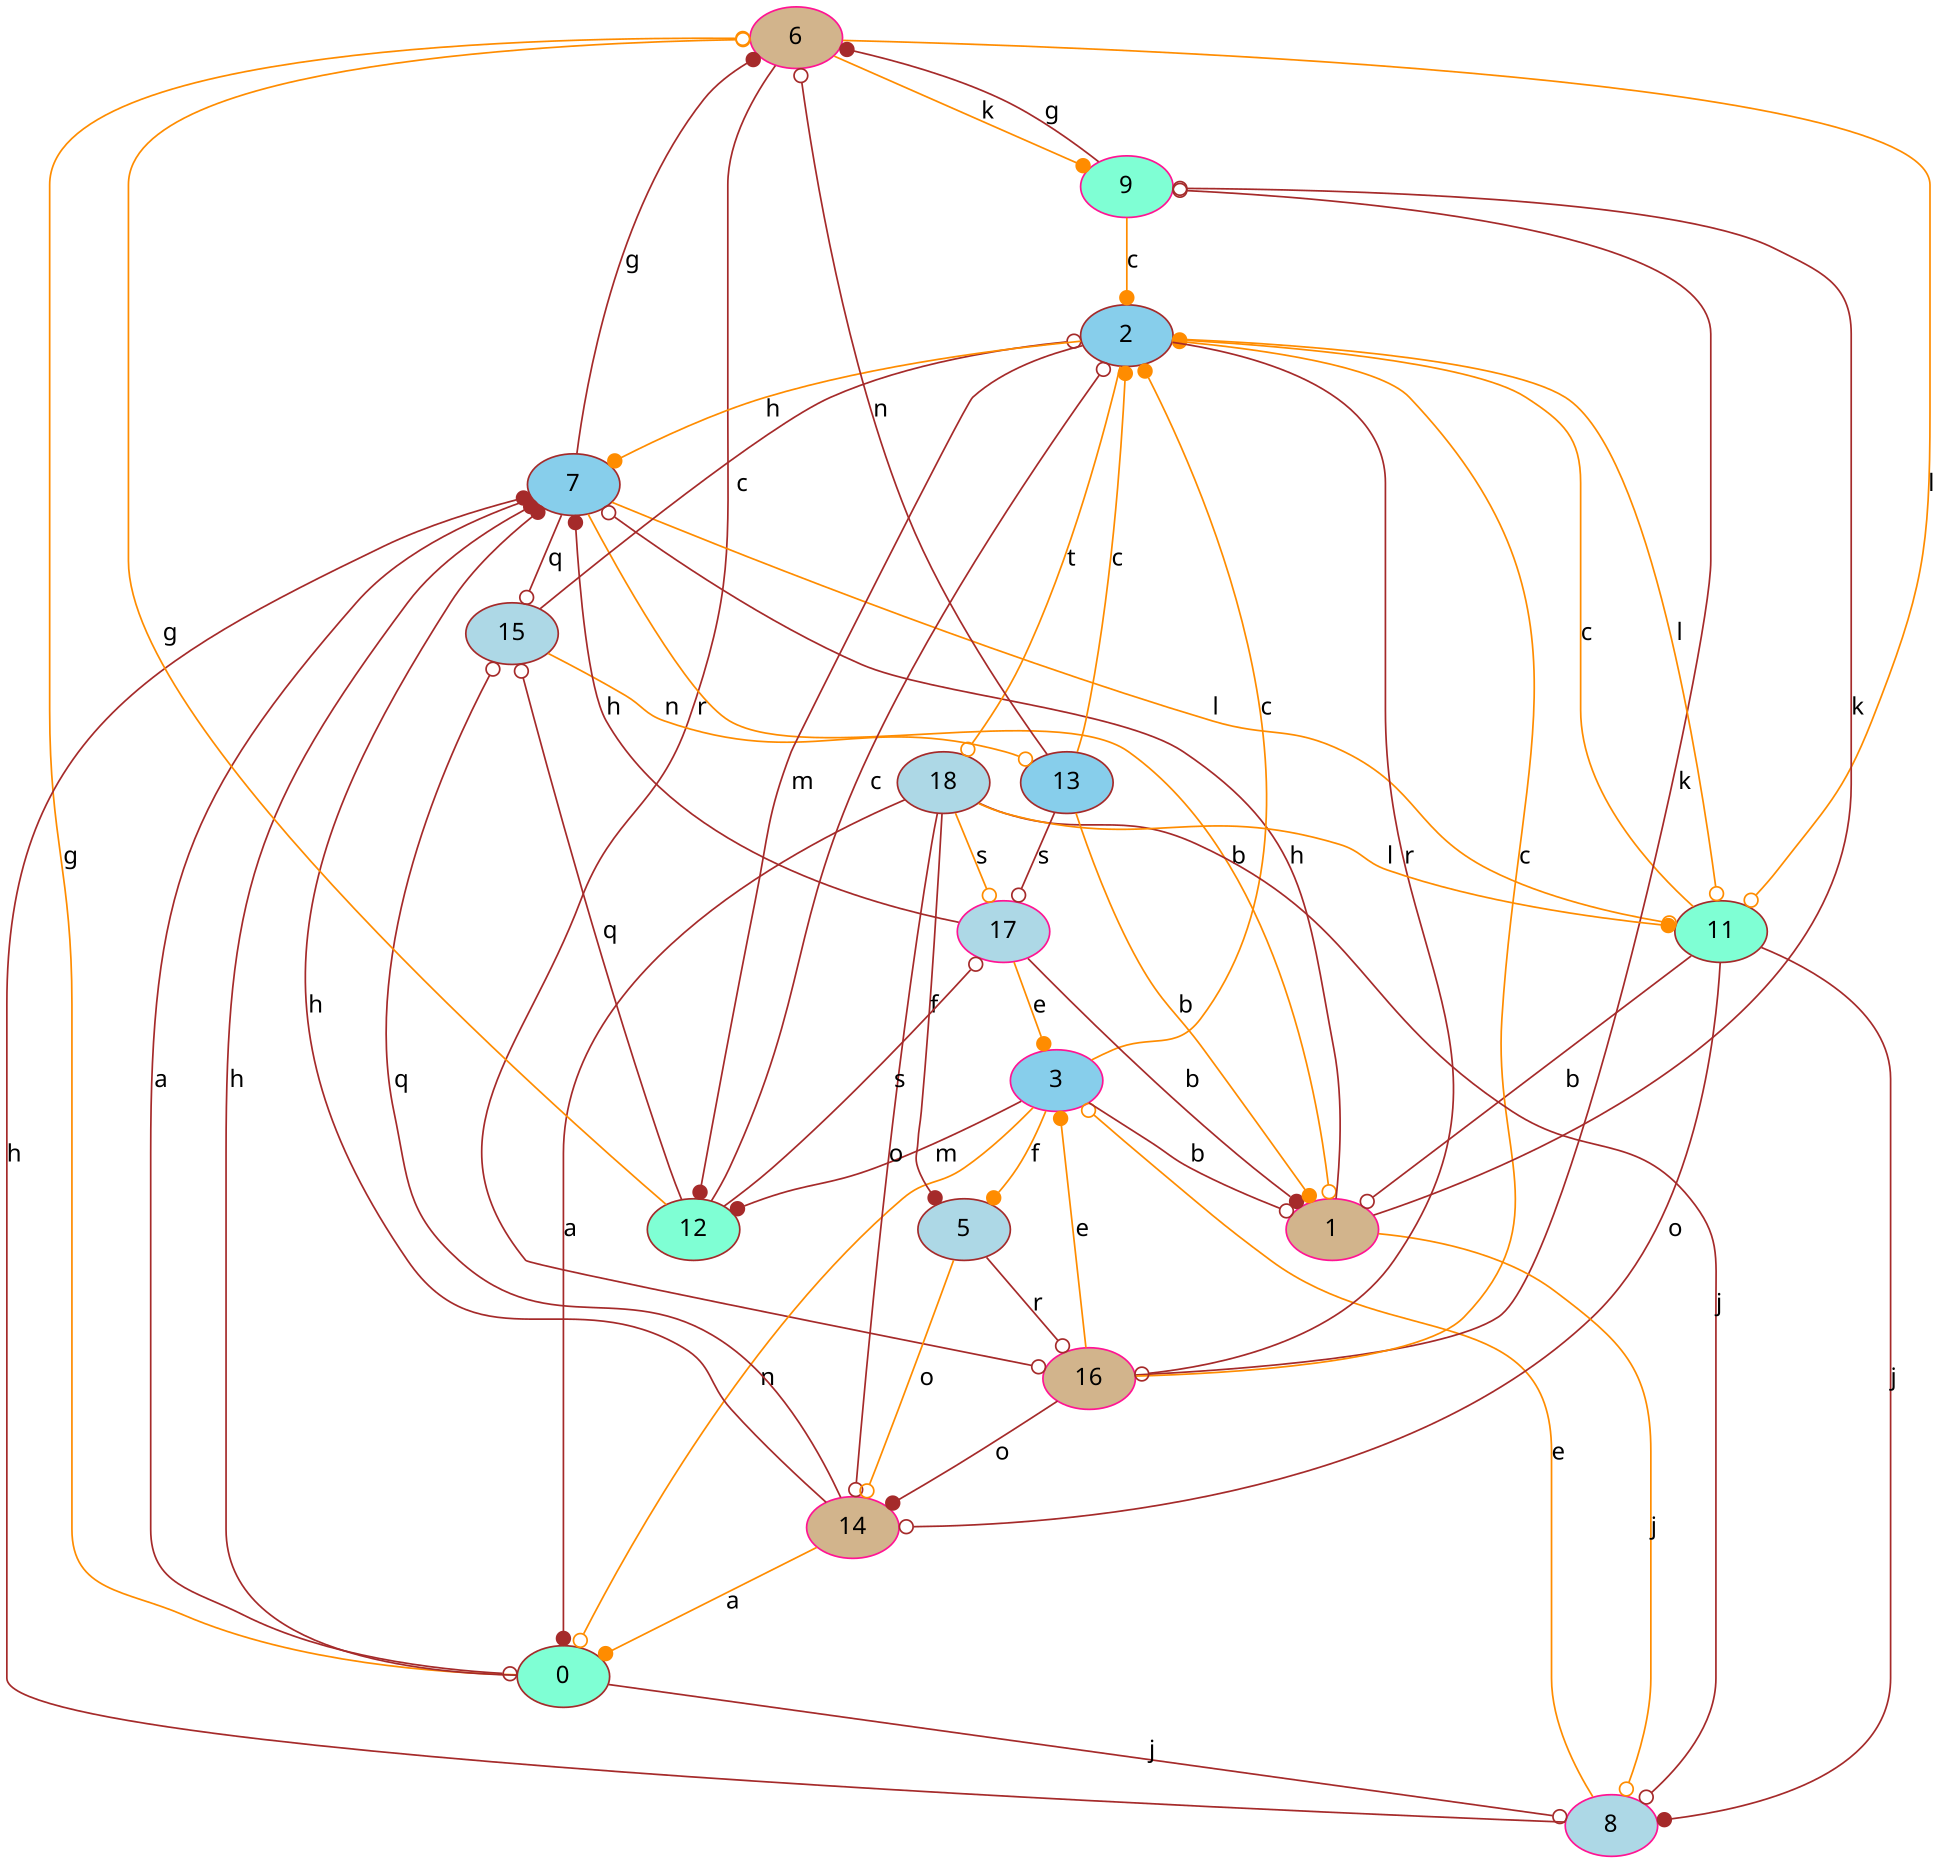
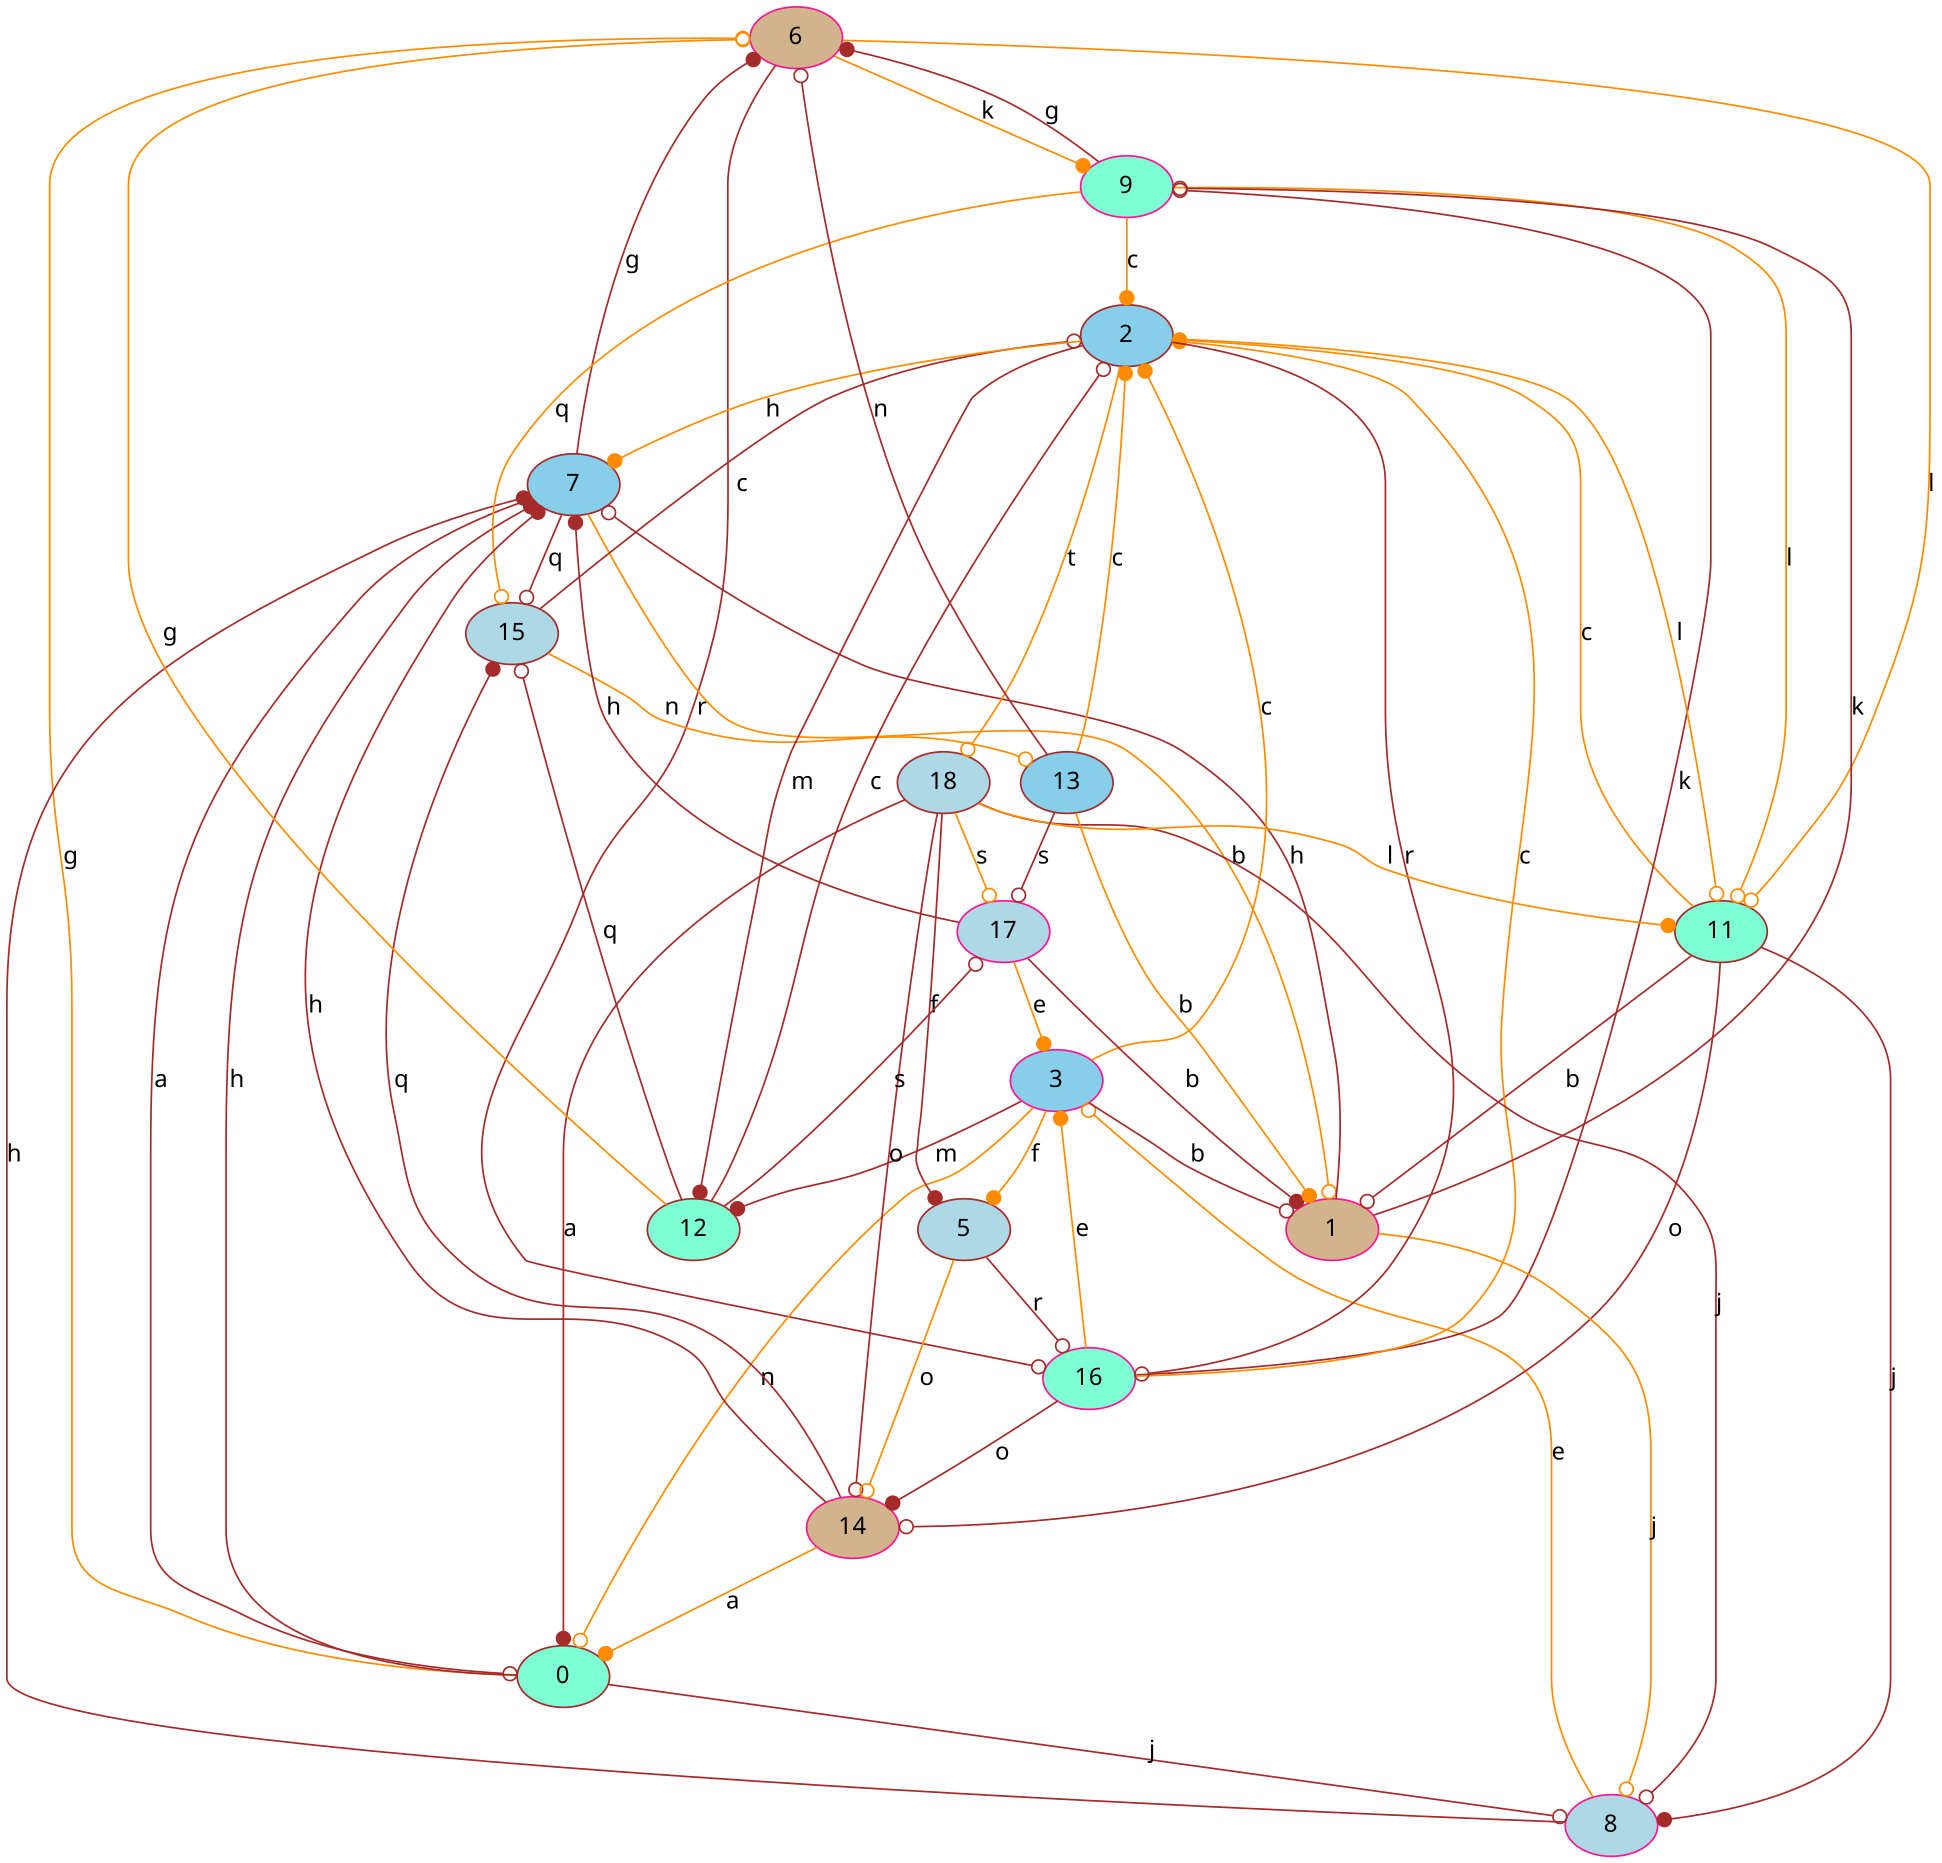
none -> (704, 294)
(1149, 701) -> (1772, 281)
(416, 1204) -> (416, 1204)
(1089, 1379) -> (1089, 1379)
